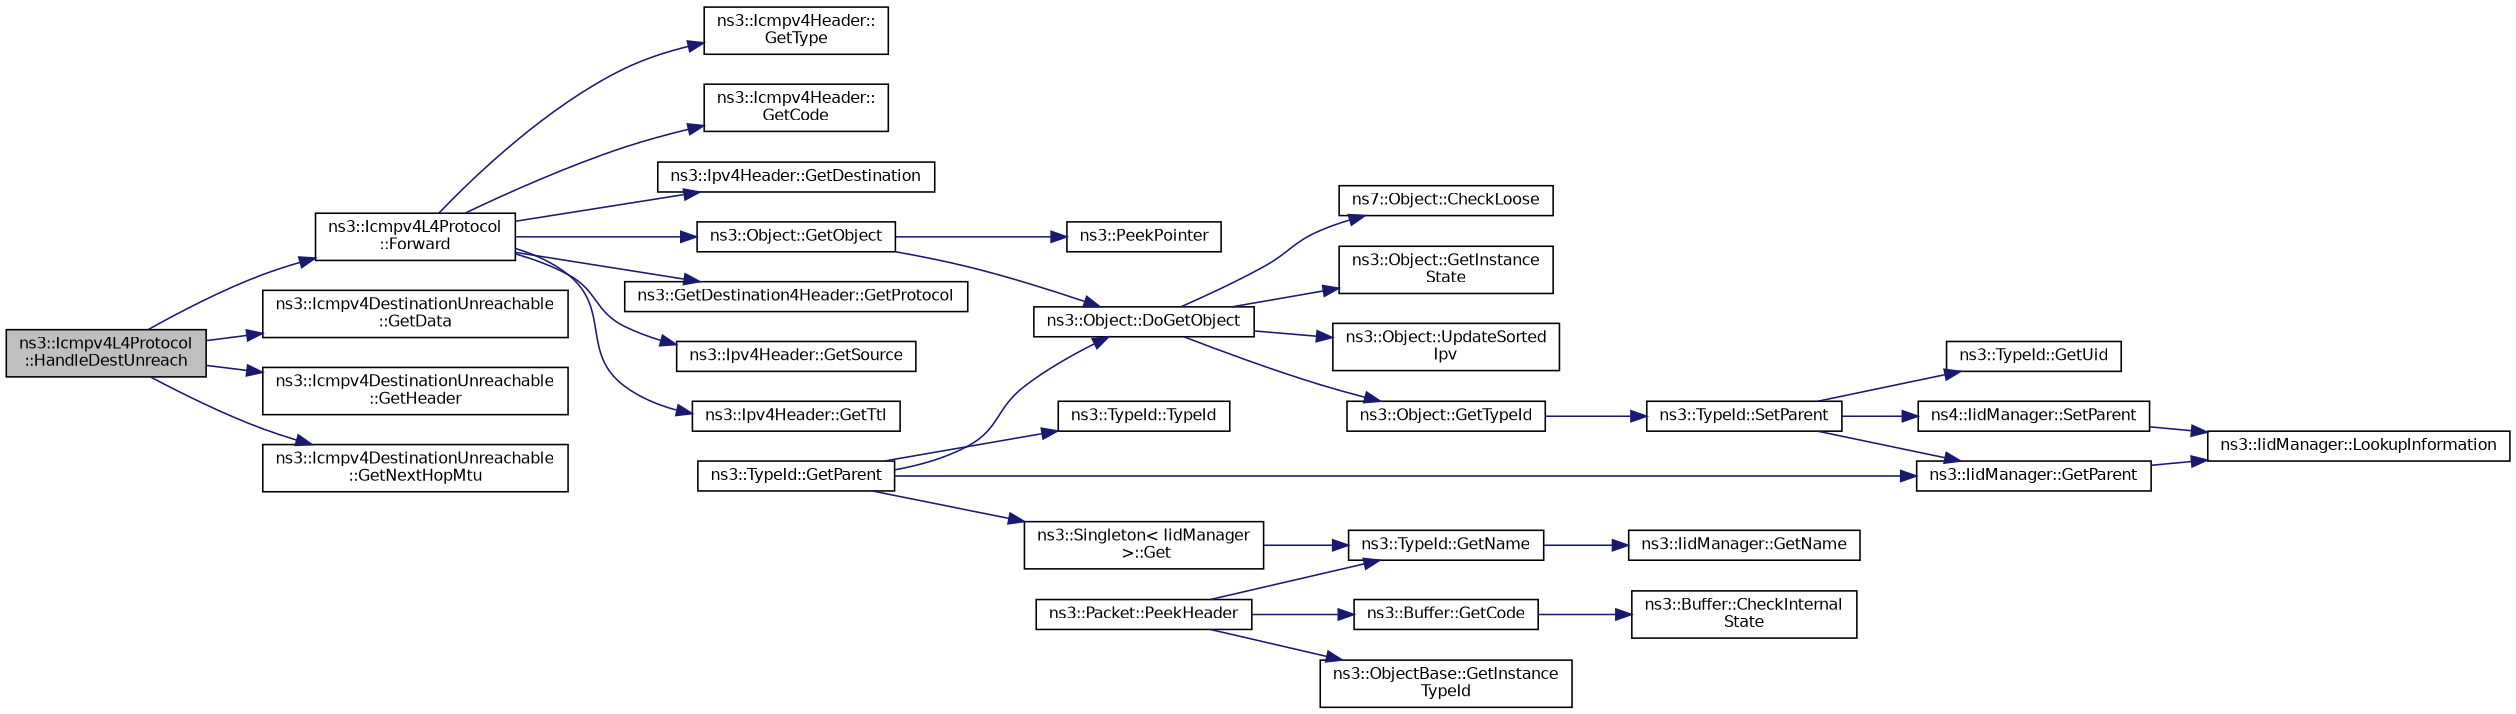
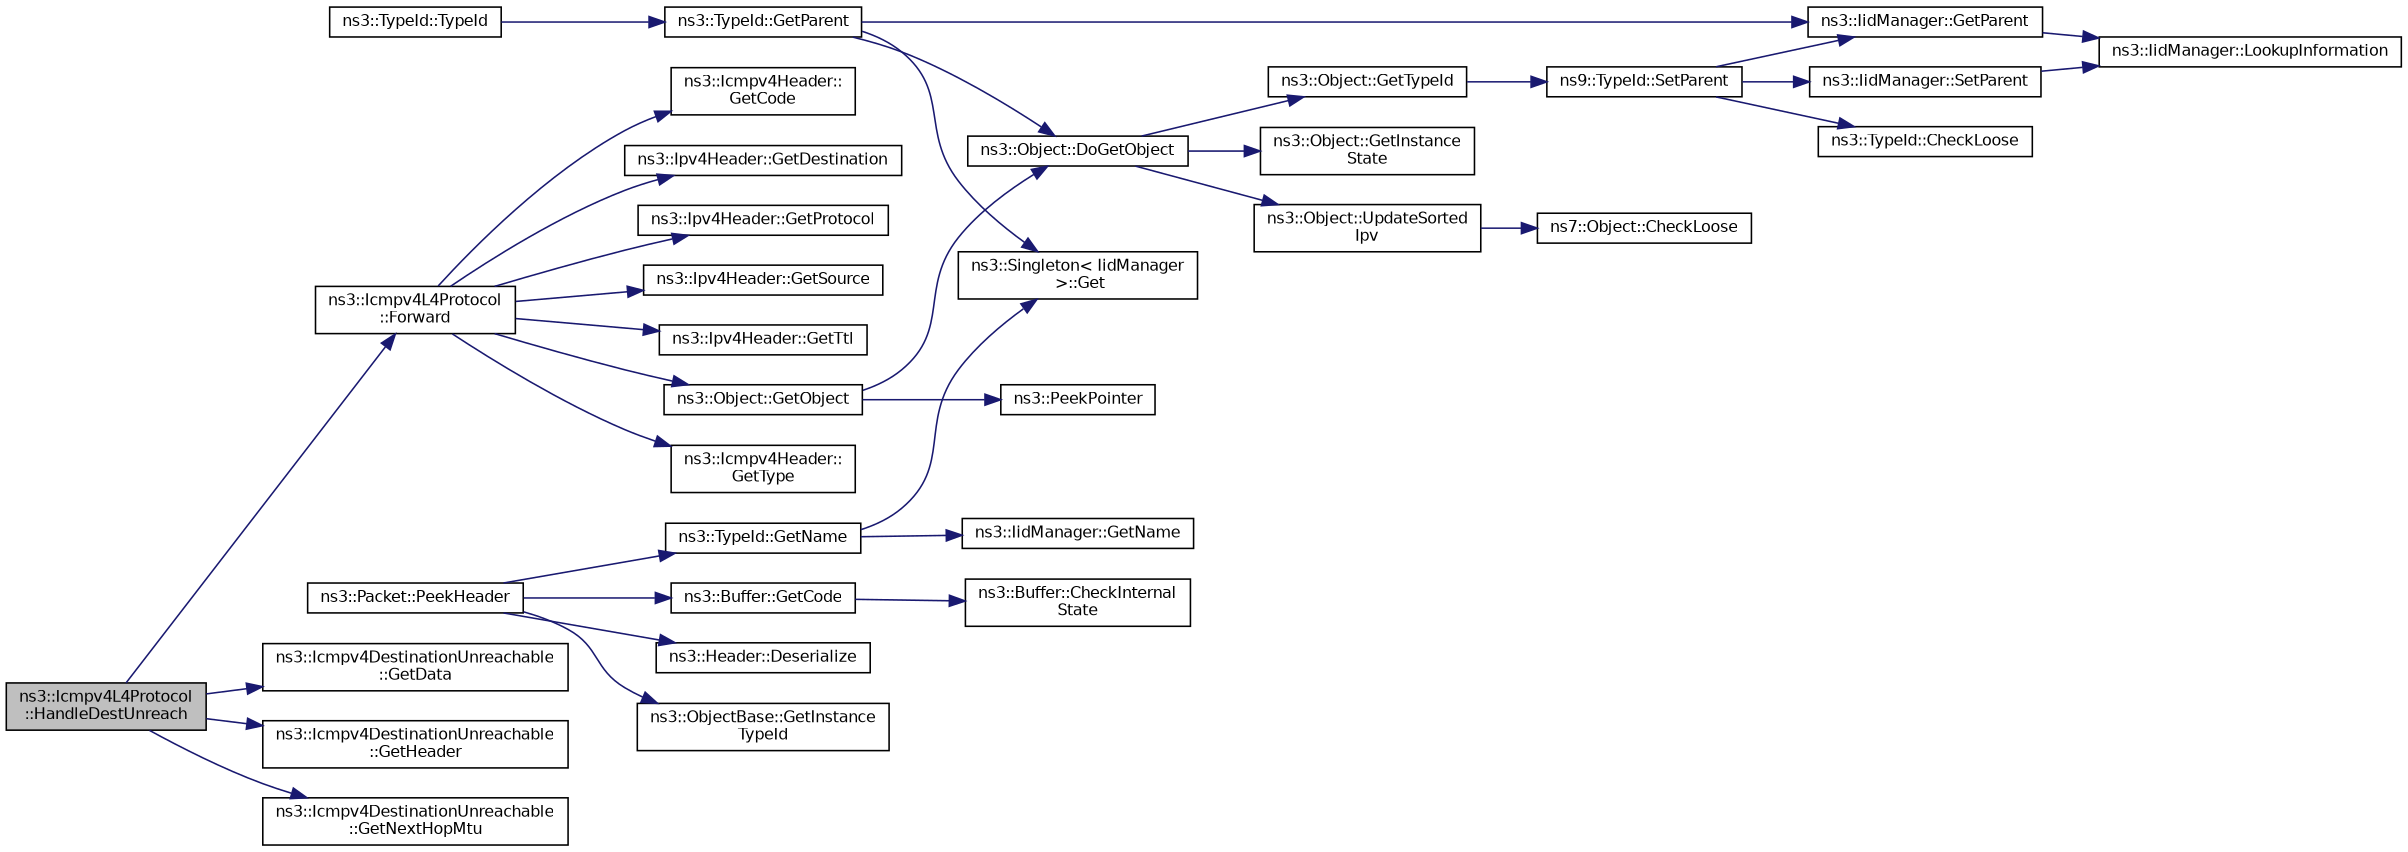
(1266, 265) -> (1501, 228)
(796, 297) -> (763, 220)
(2034, 356) -> (1925, 142)
(1744, 416) -> (1644, 82)
(2034, 416) -> (1925, 82)
(991, 443) -> (575, 22)
(1298, 545) -> (937, 420)
none -> (763, 658)
